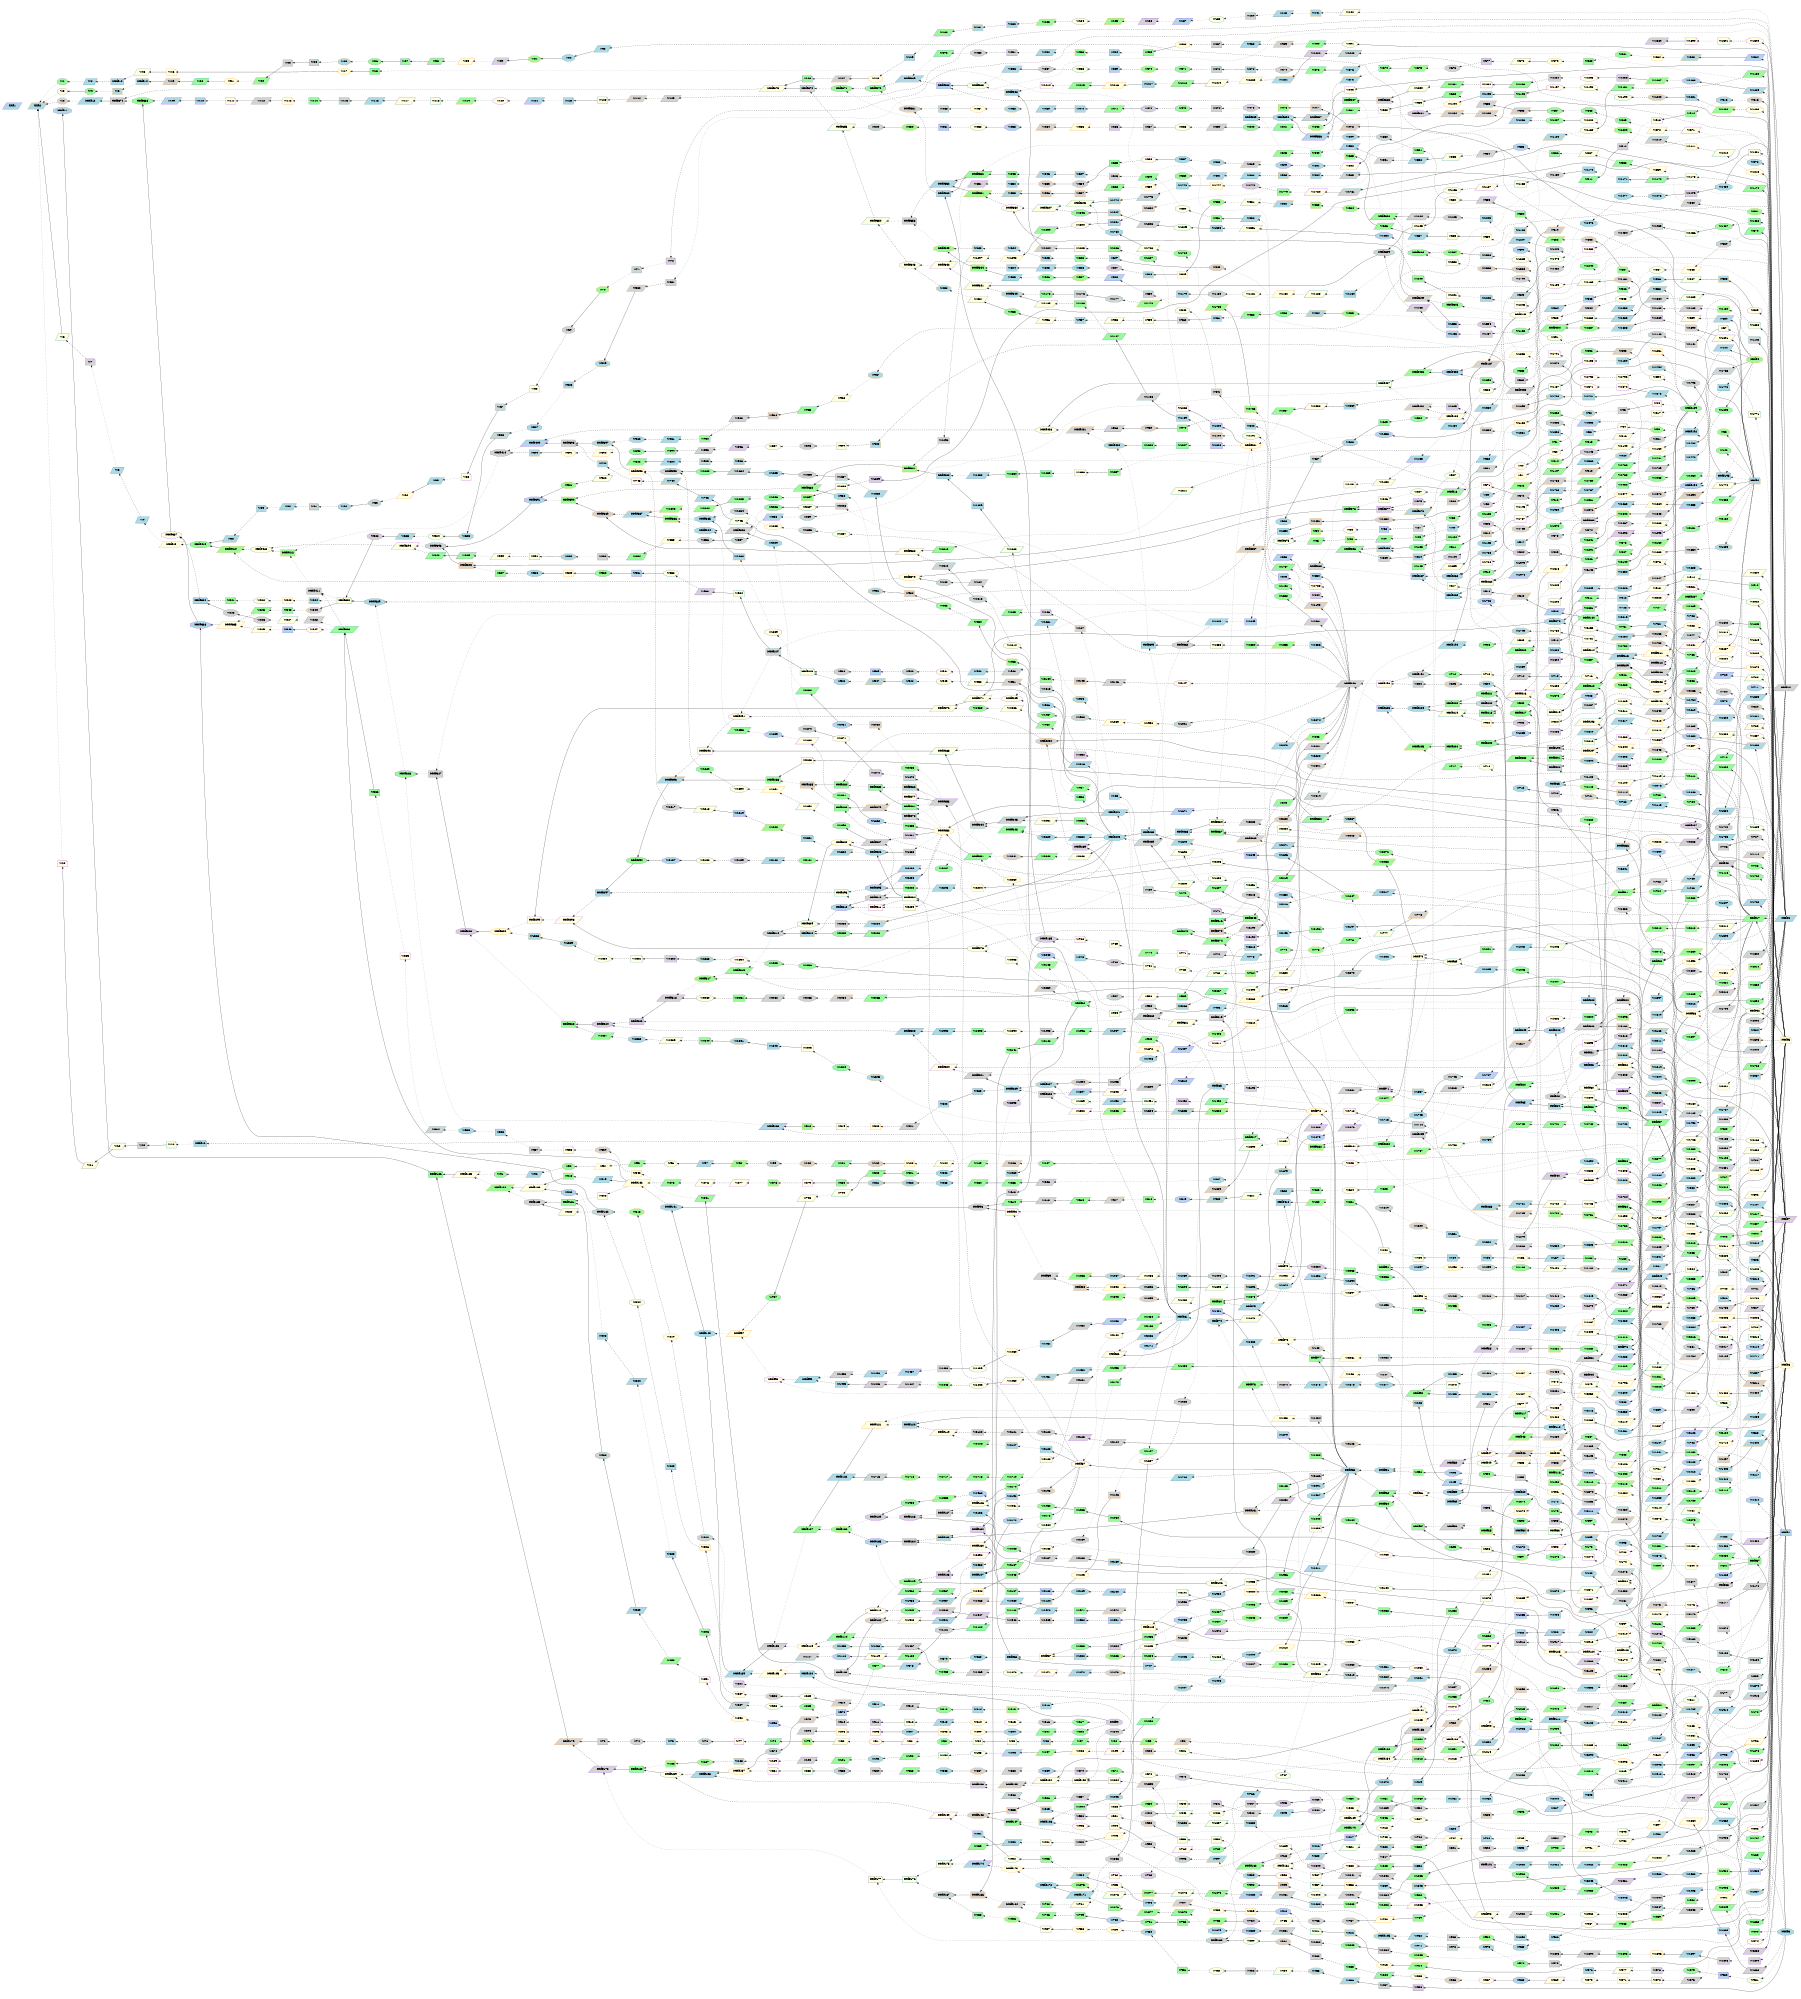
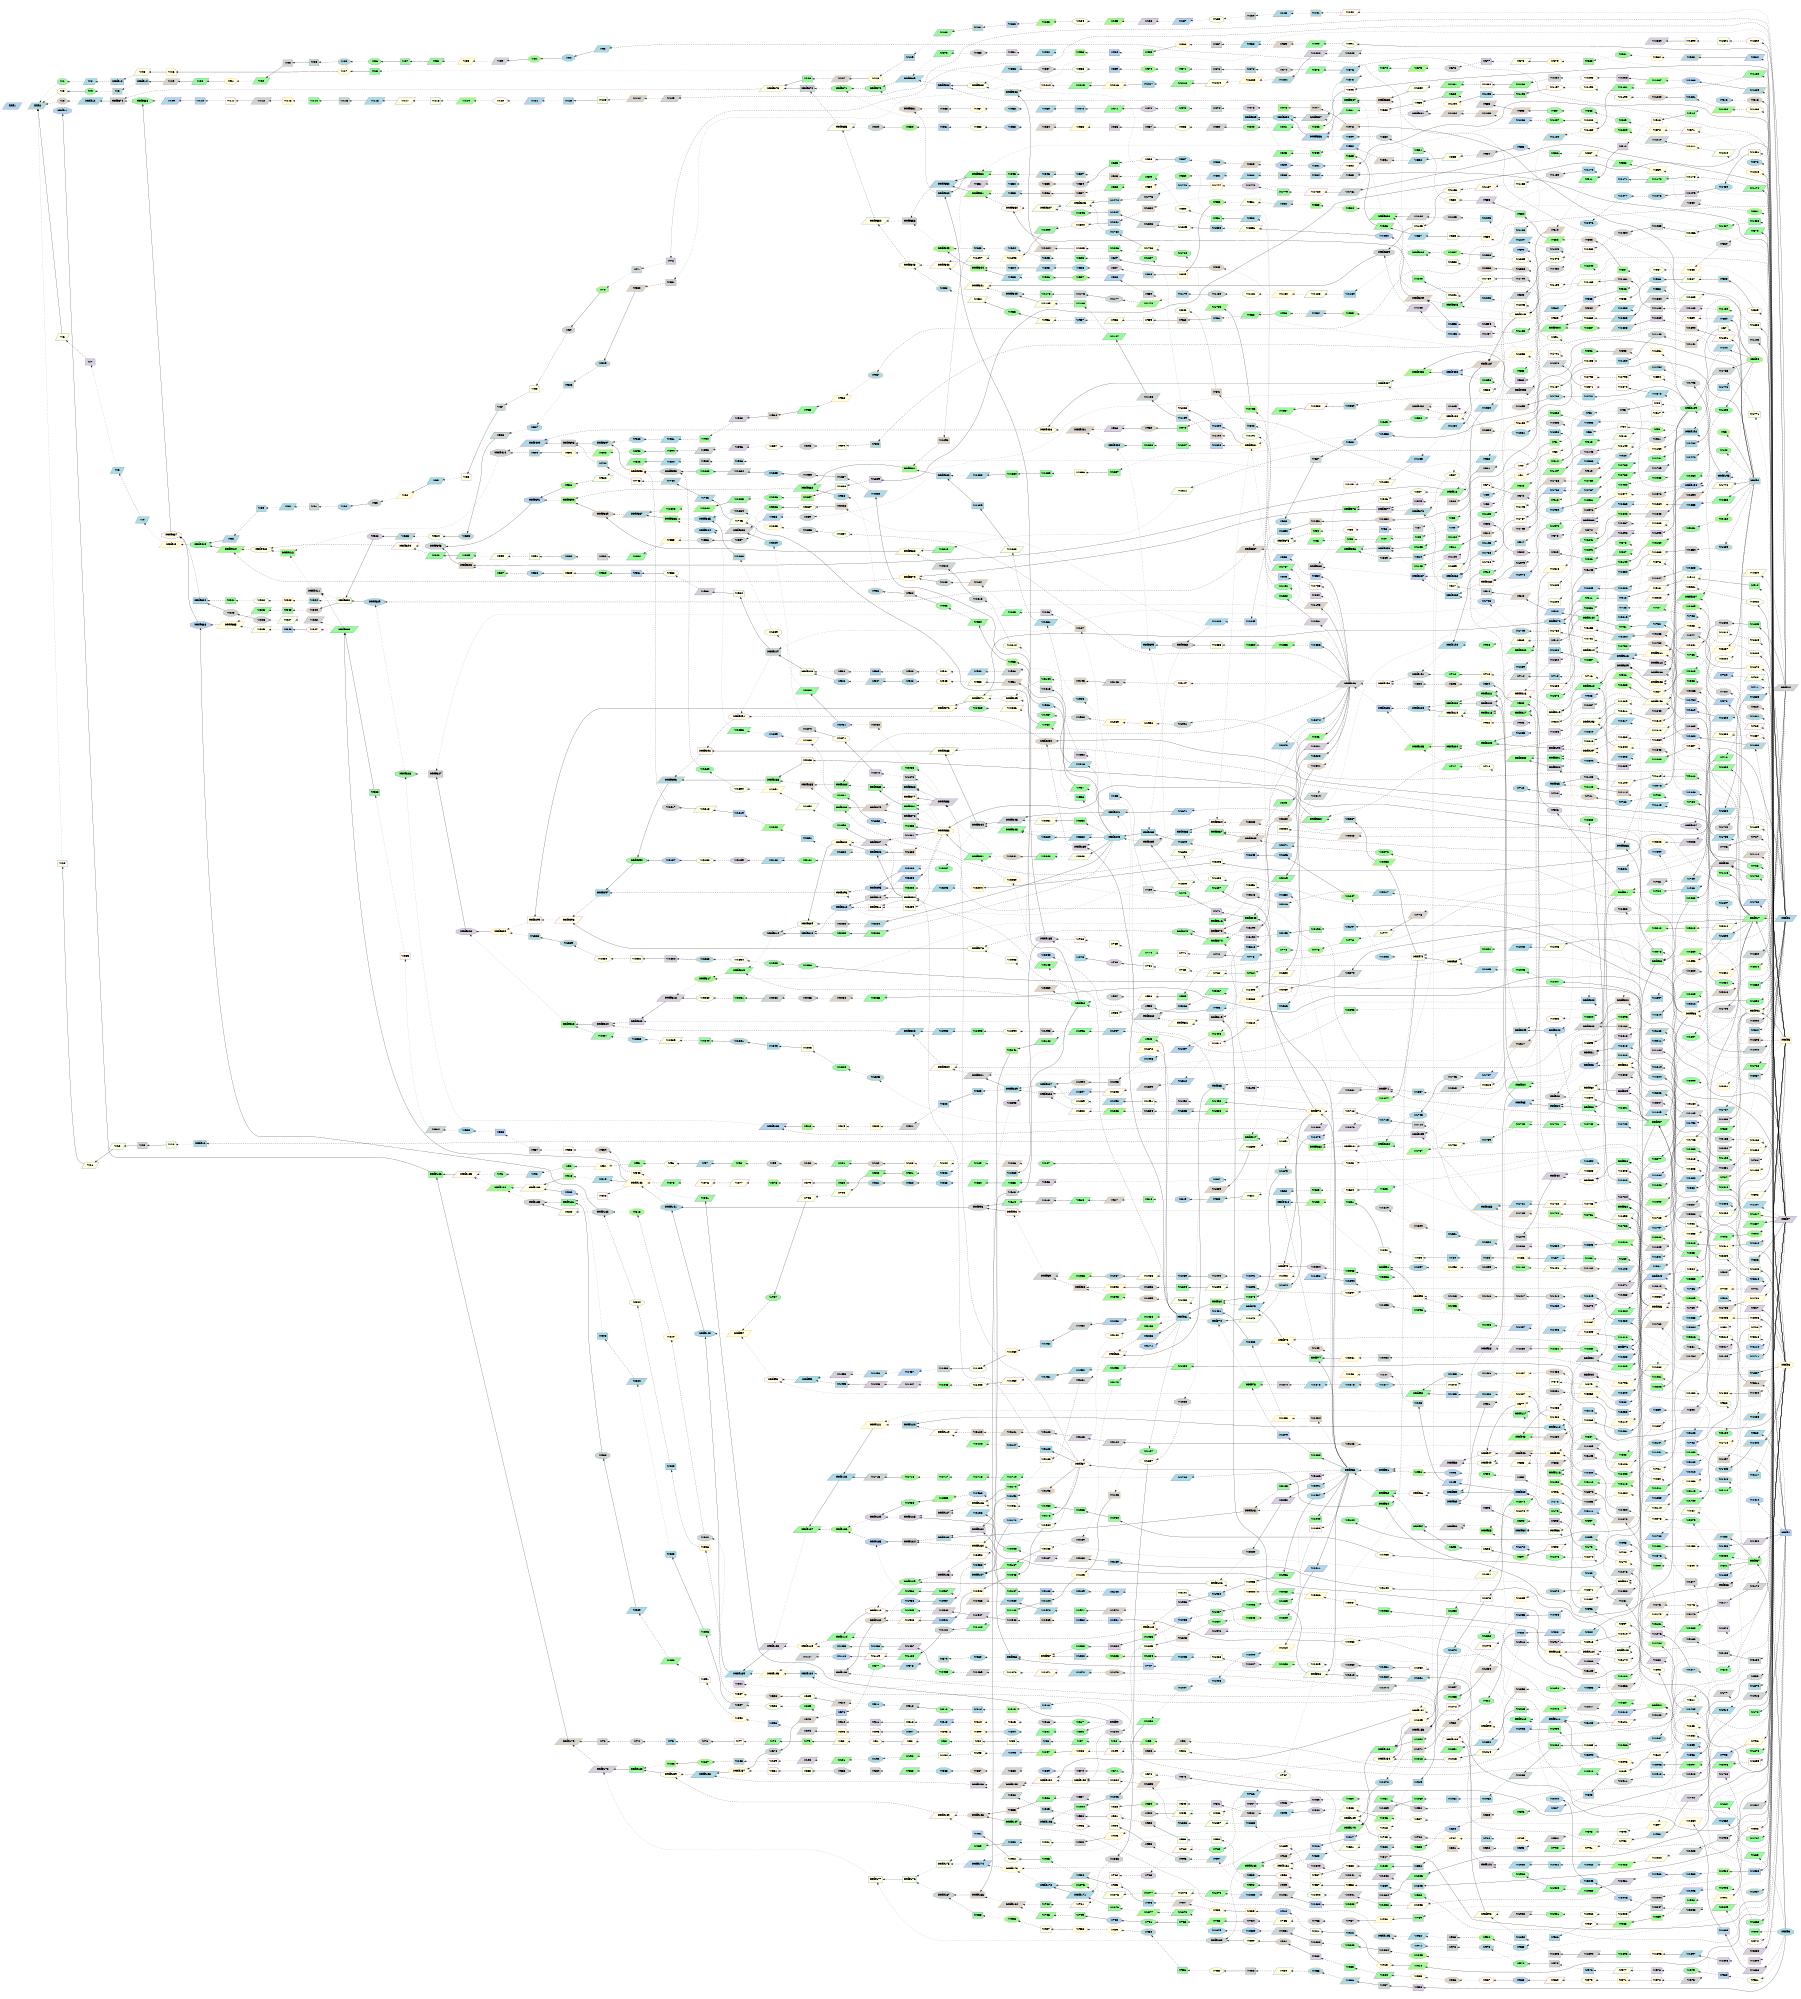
none -> (1486, 279)
(603, 453) -> (603, 453)
